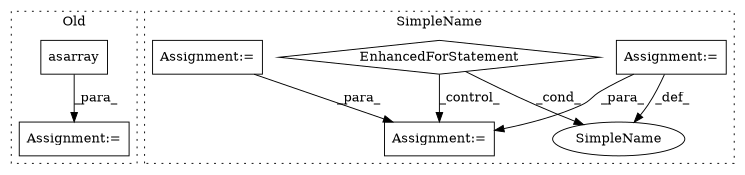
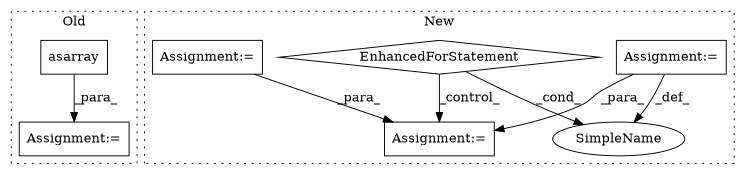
(439, 22) -> (439, 22)
